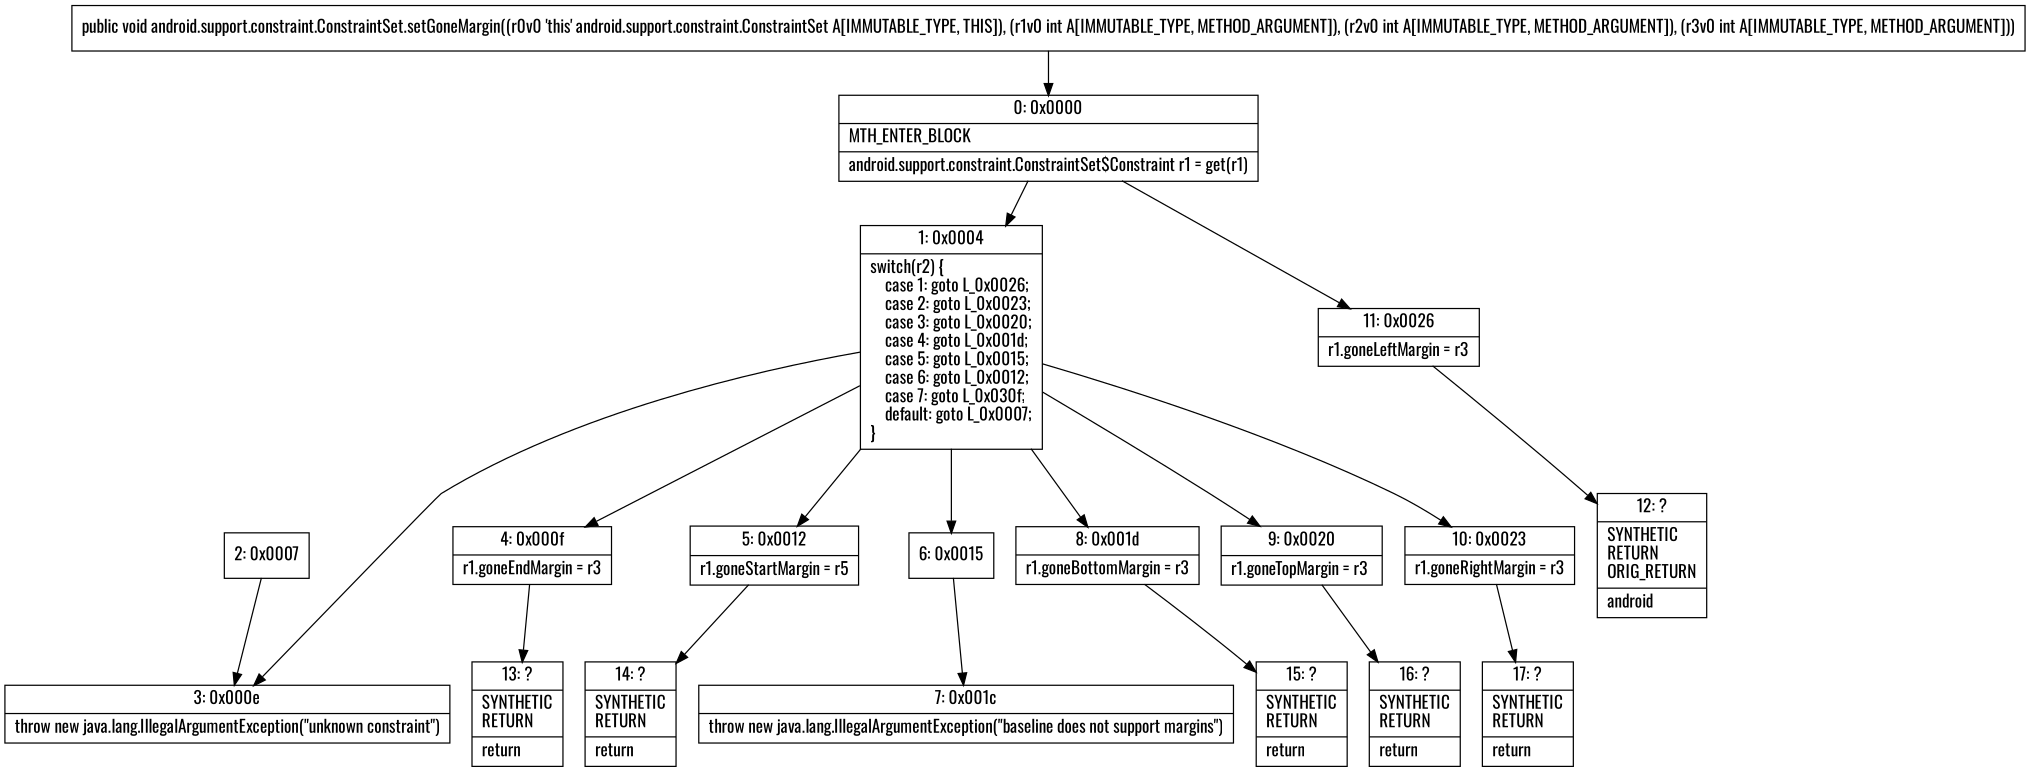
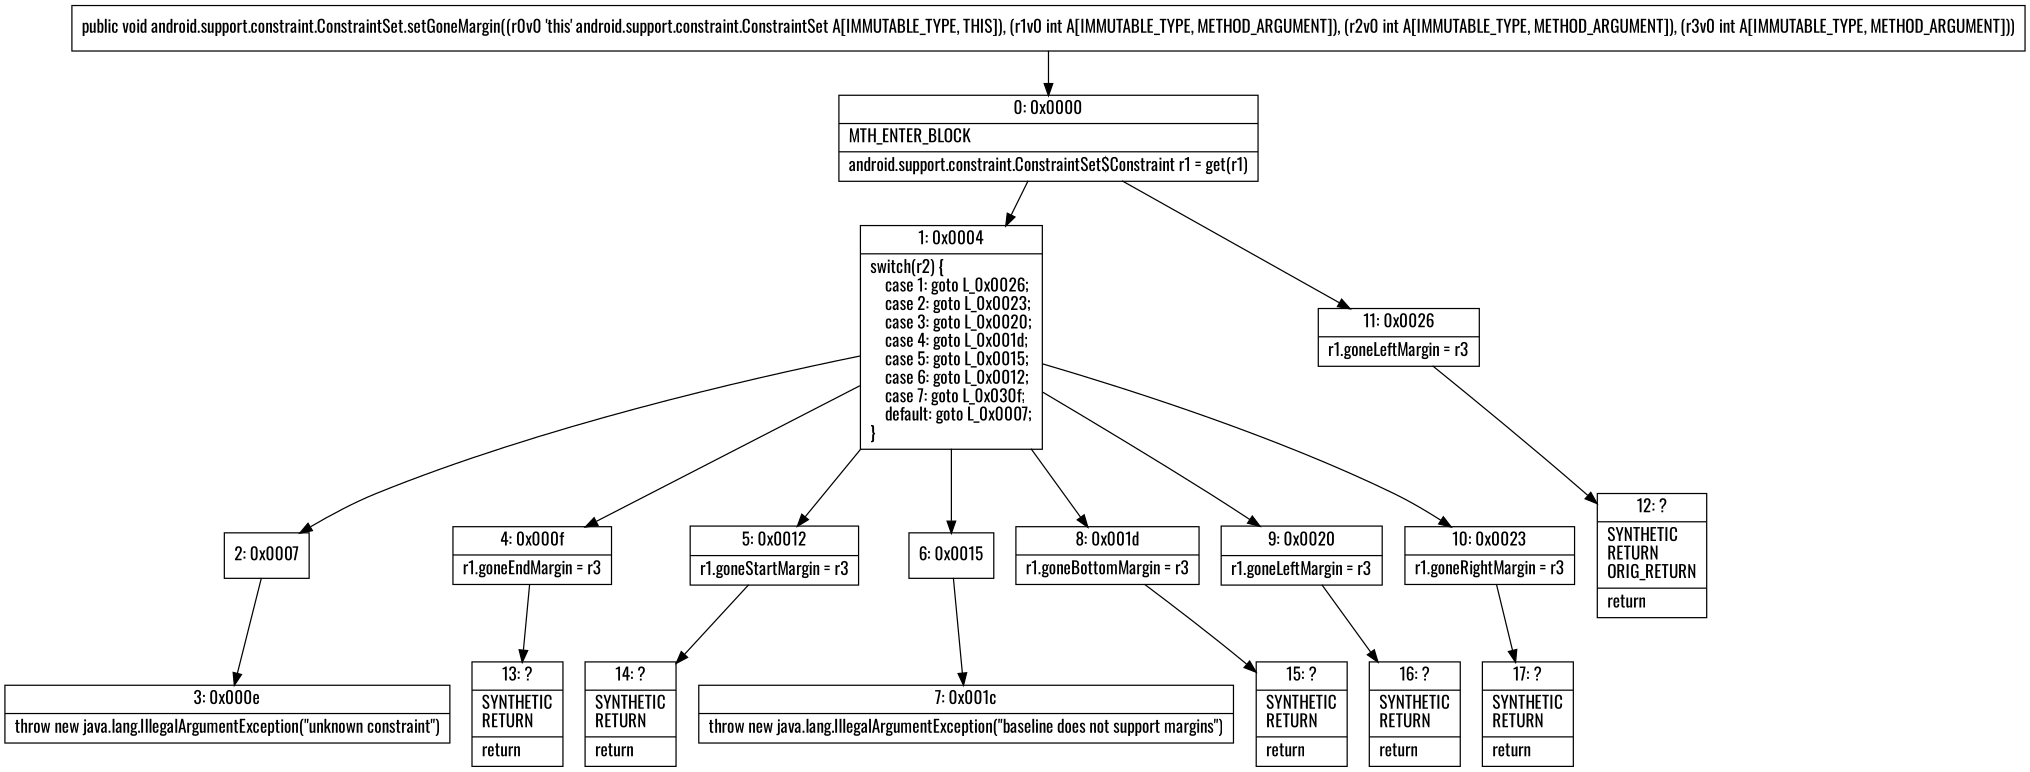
(525, 450) -> (580, 424)
(774, 570) -> (774, 570)
(1300, 570) -> (1302, 570)
(1630, 602) -> (1627, 602)
